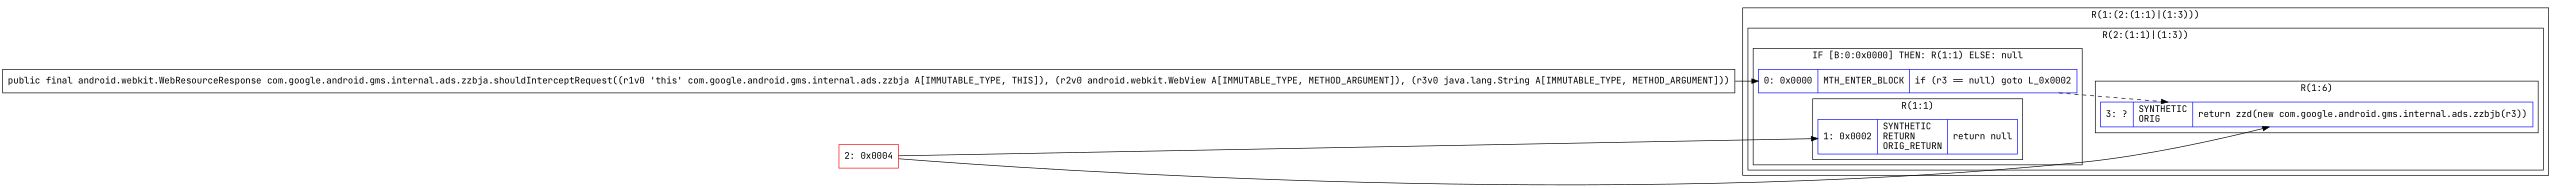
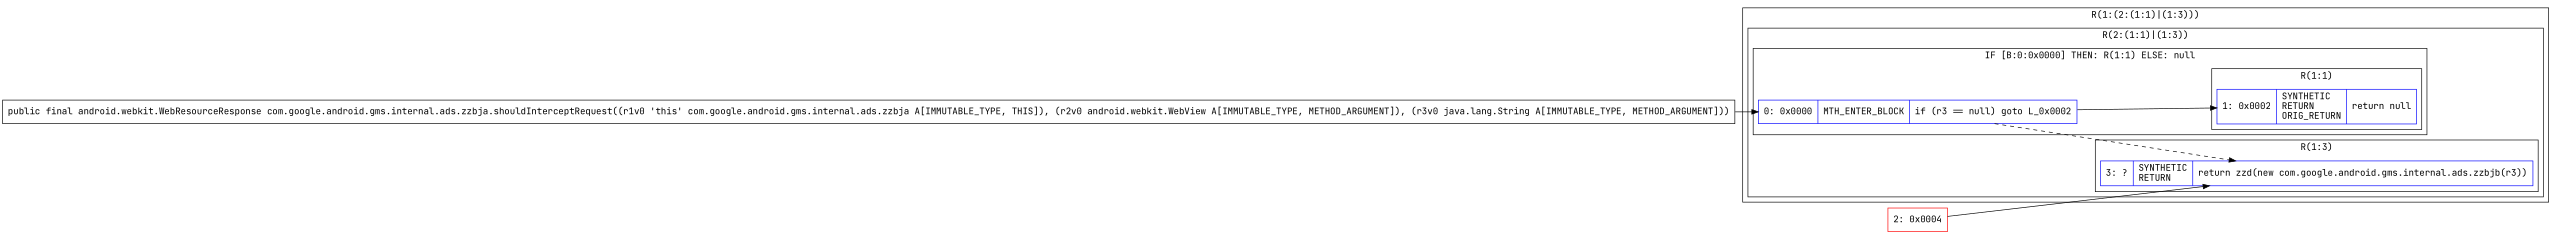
(2317, 89) -> (2317, 148)
(2150, 119) -> (2155, 178)
(1355, 147) -> (2144, 109)
